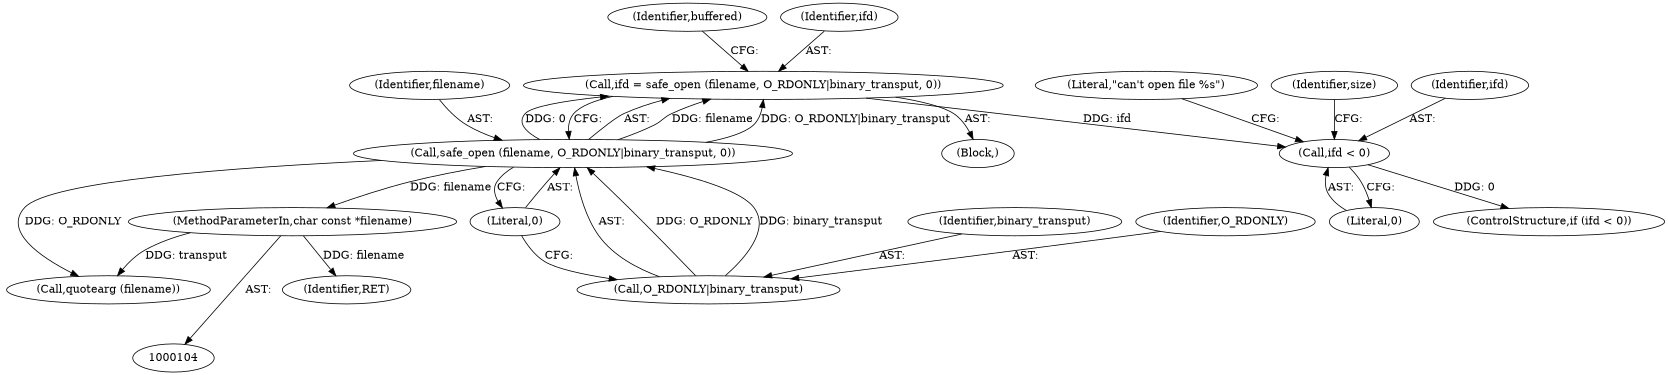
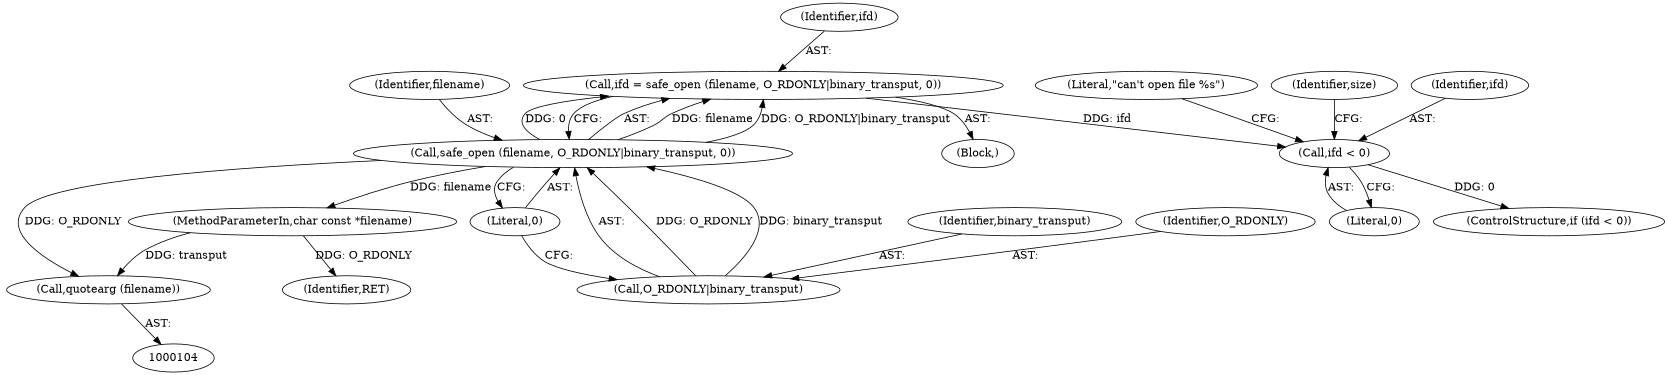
(687, 17) -> none
(364, 256) -> (364, 256)
(236, 287) -> (138, 321)
